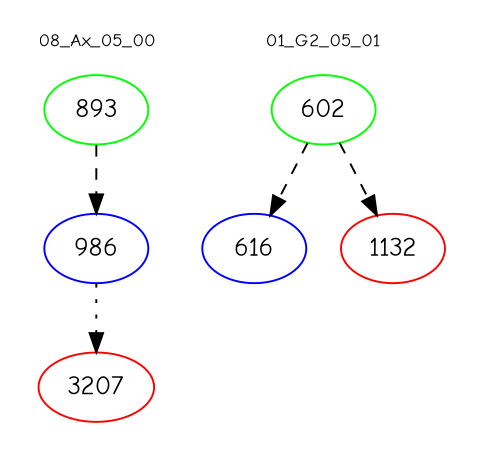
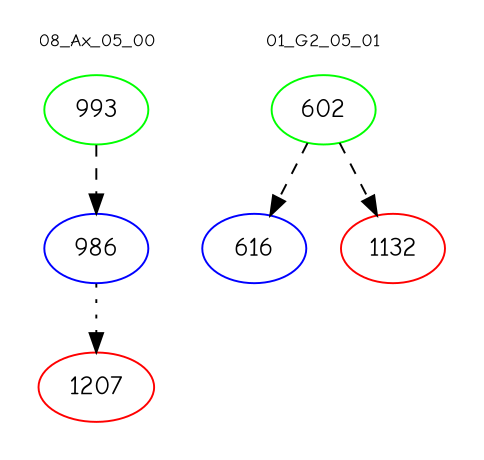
(96, 110) -> (96, 110)
(96, 387) -> (96, 387)
